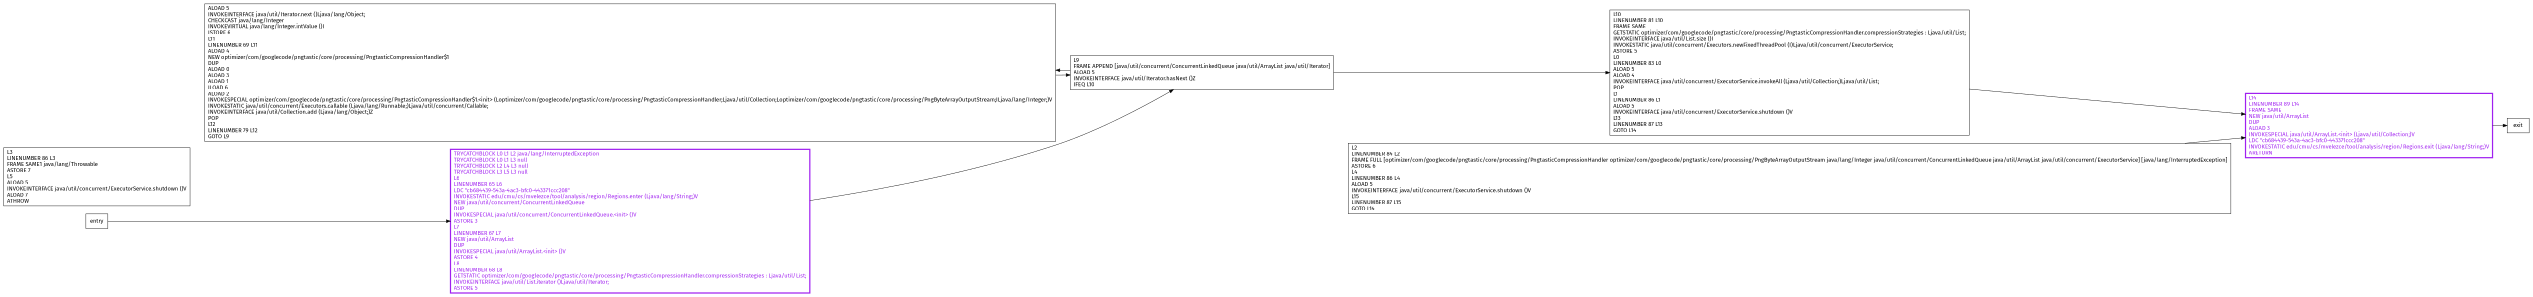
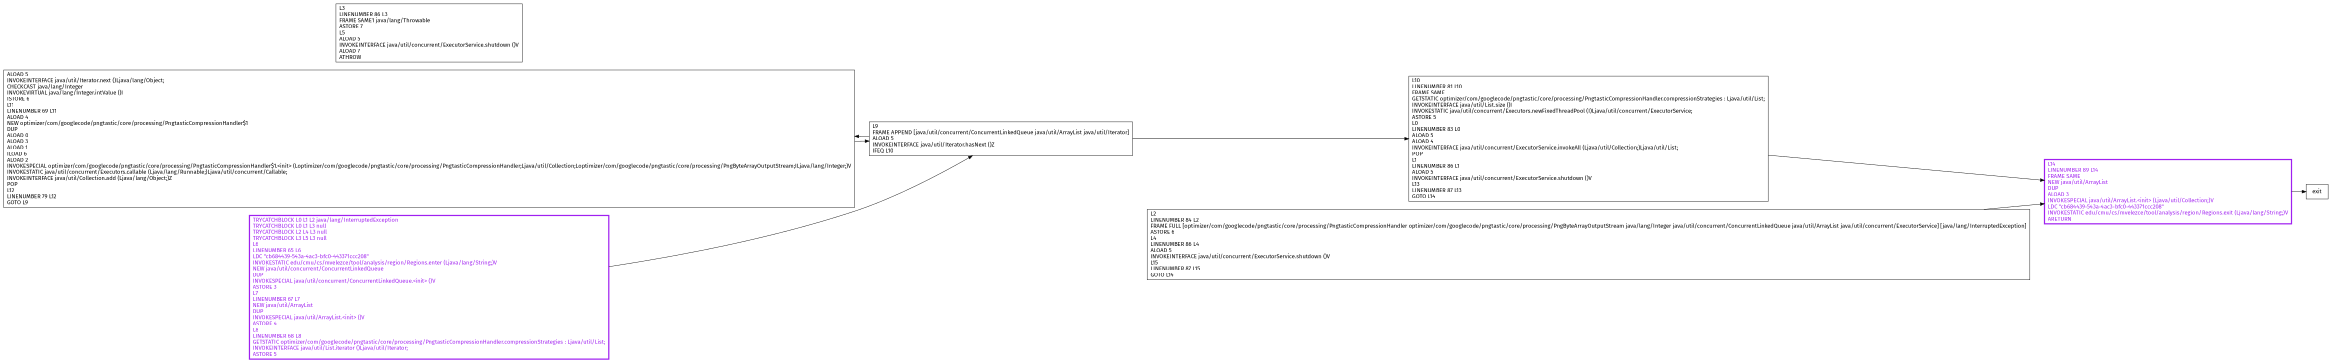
(97, 221) -> none
